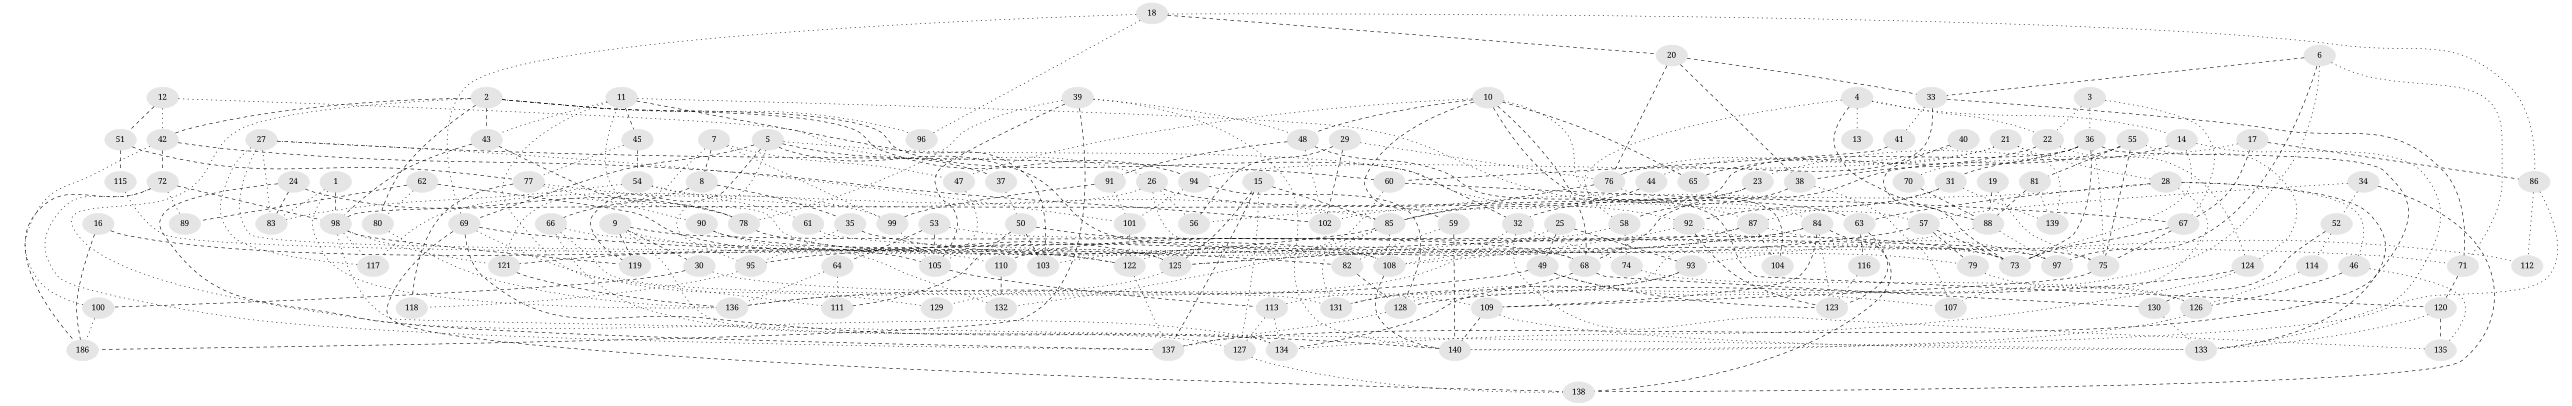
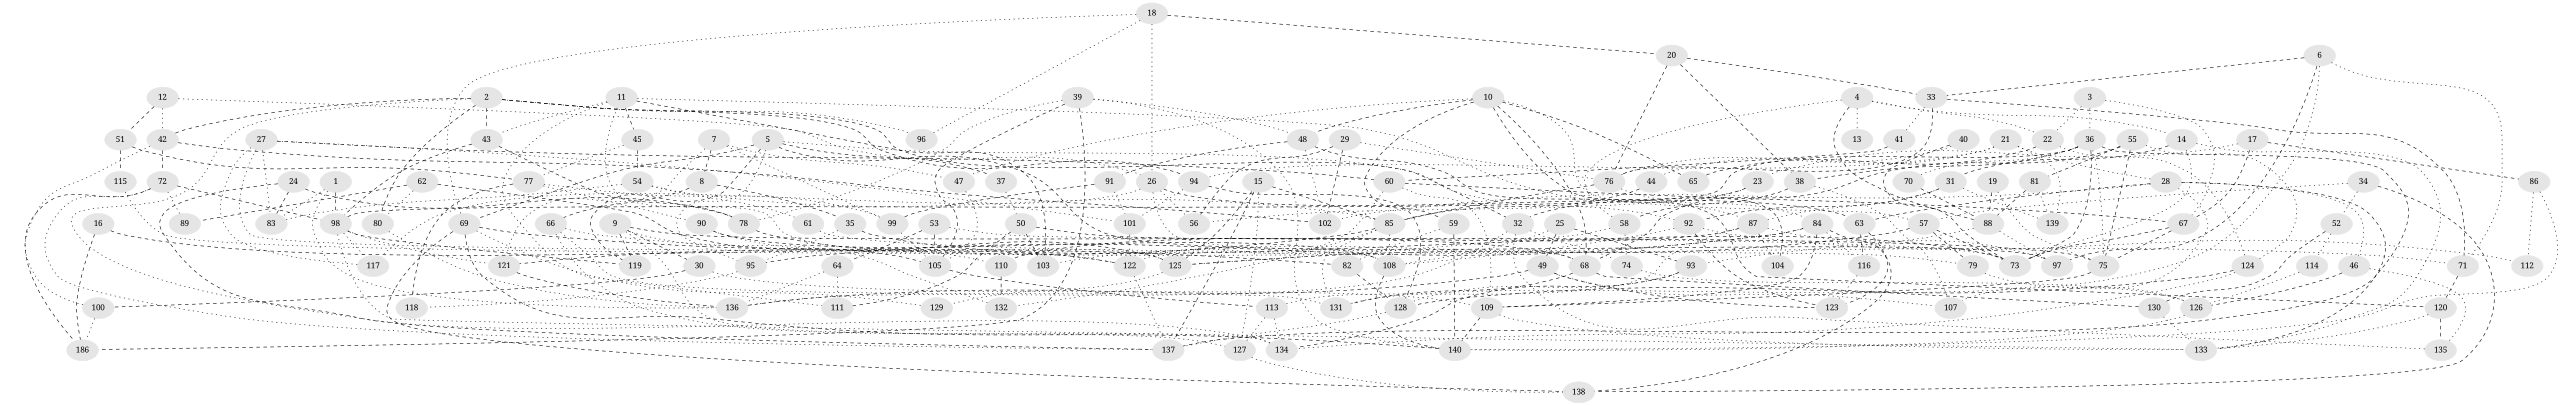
(1890, 21) -> (1152, 98)
none -> (1477, 217)
(1825, 266) -> (1841, 245)
